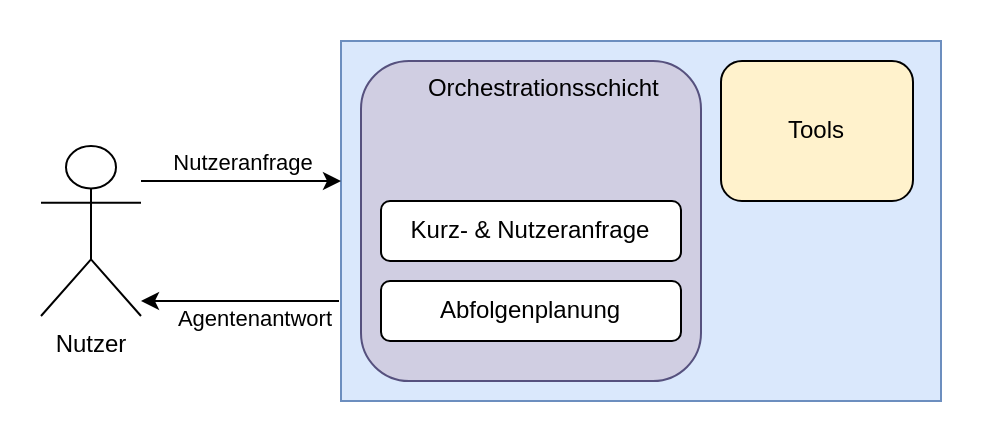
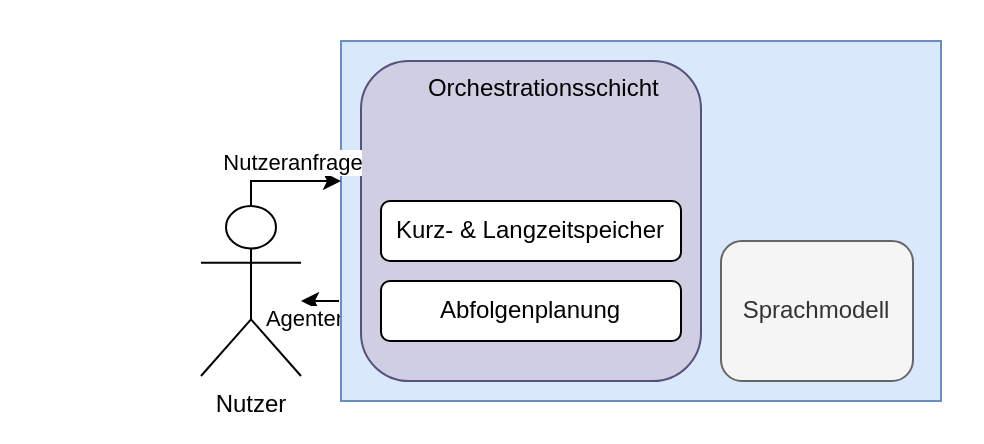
(817, 131) -> none
(91, 231) -> (251, 291)
(531, 231) -> (531, 231)
none -> (817, 311)
